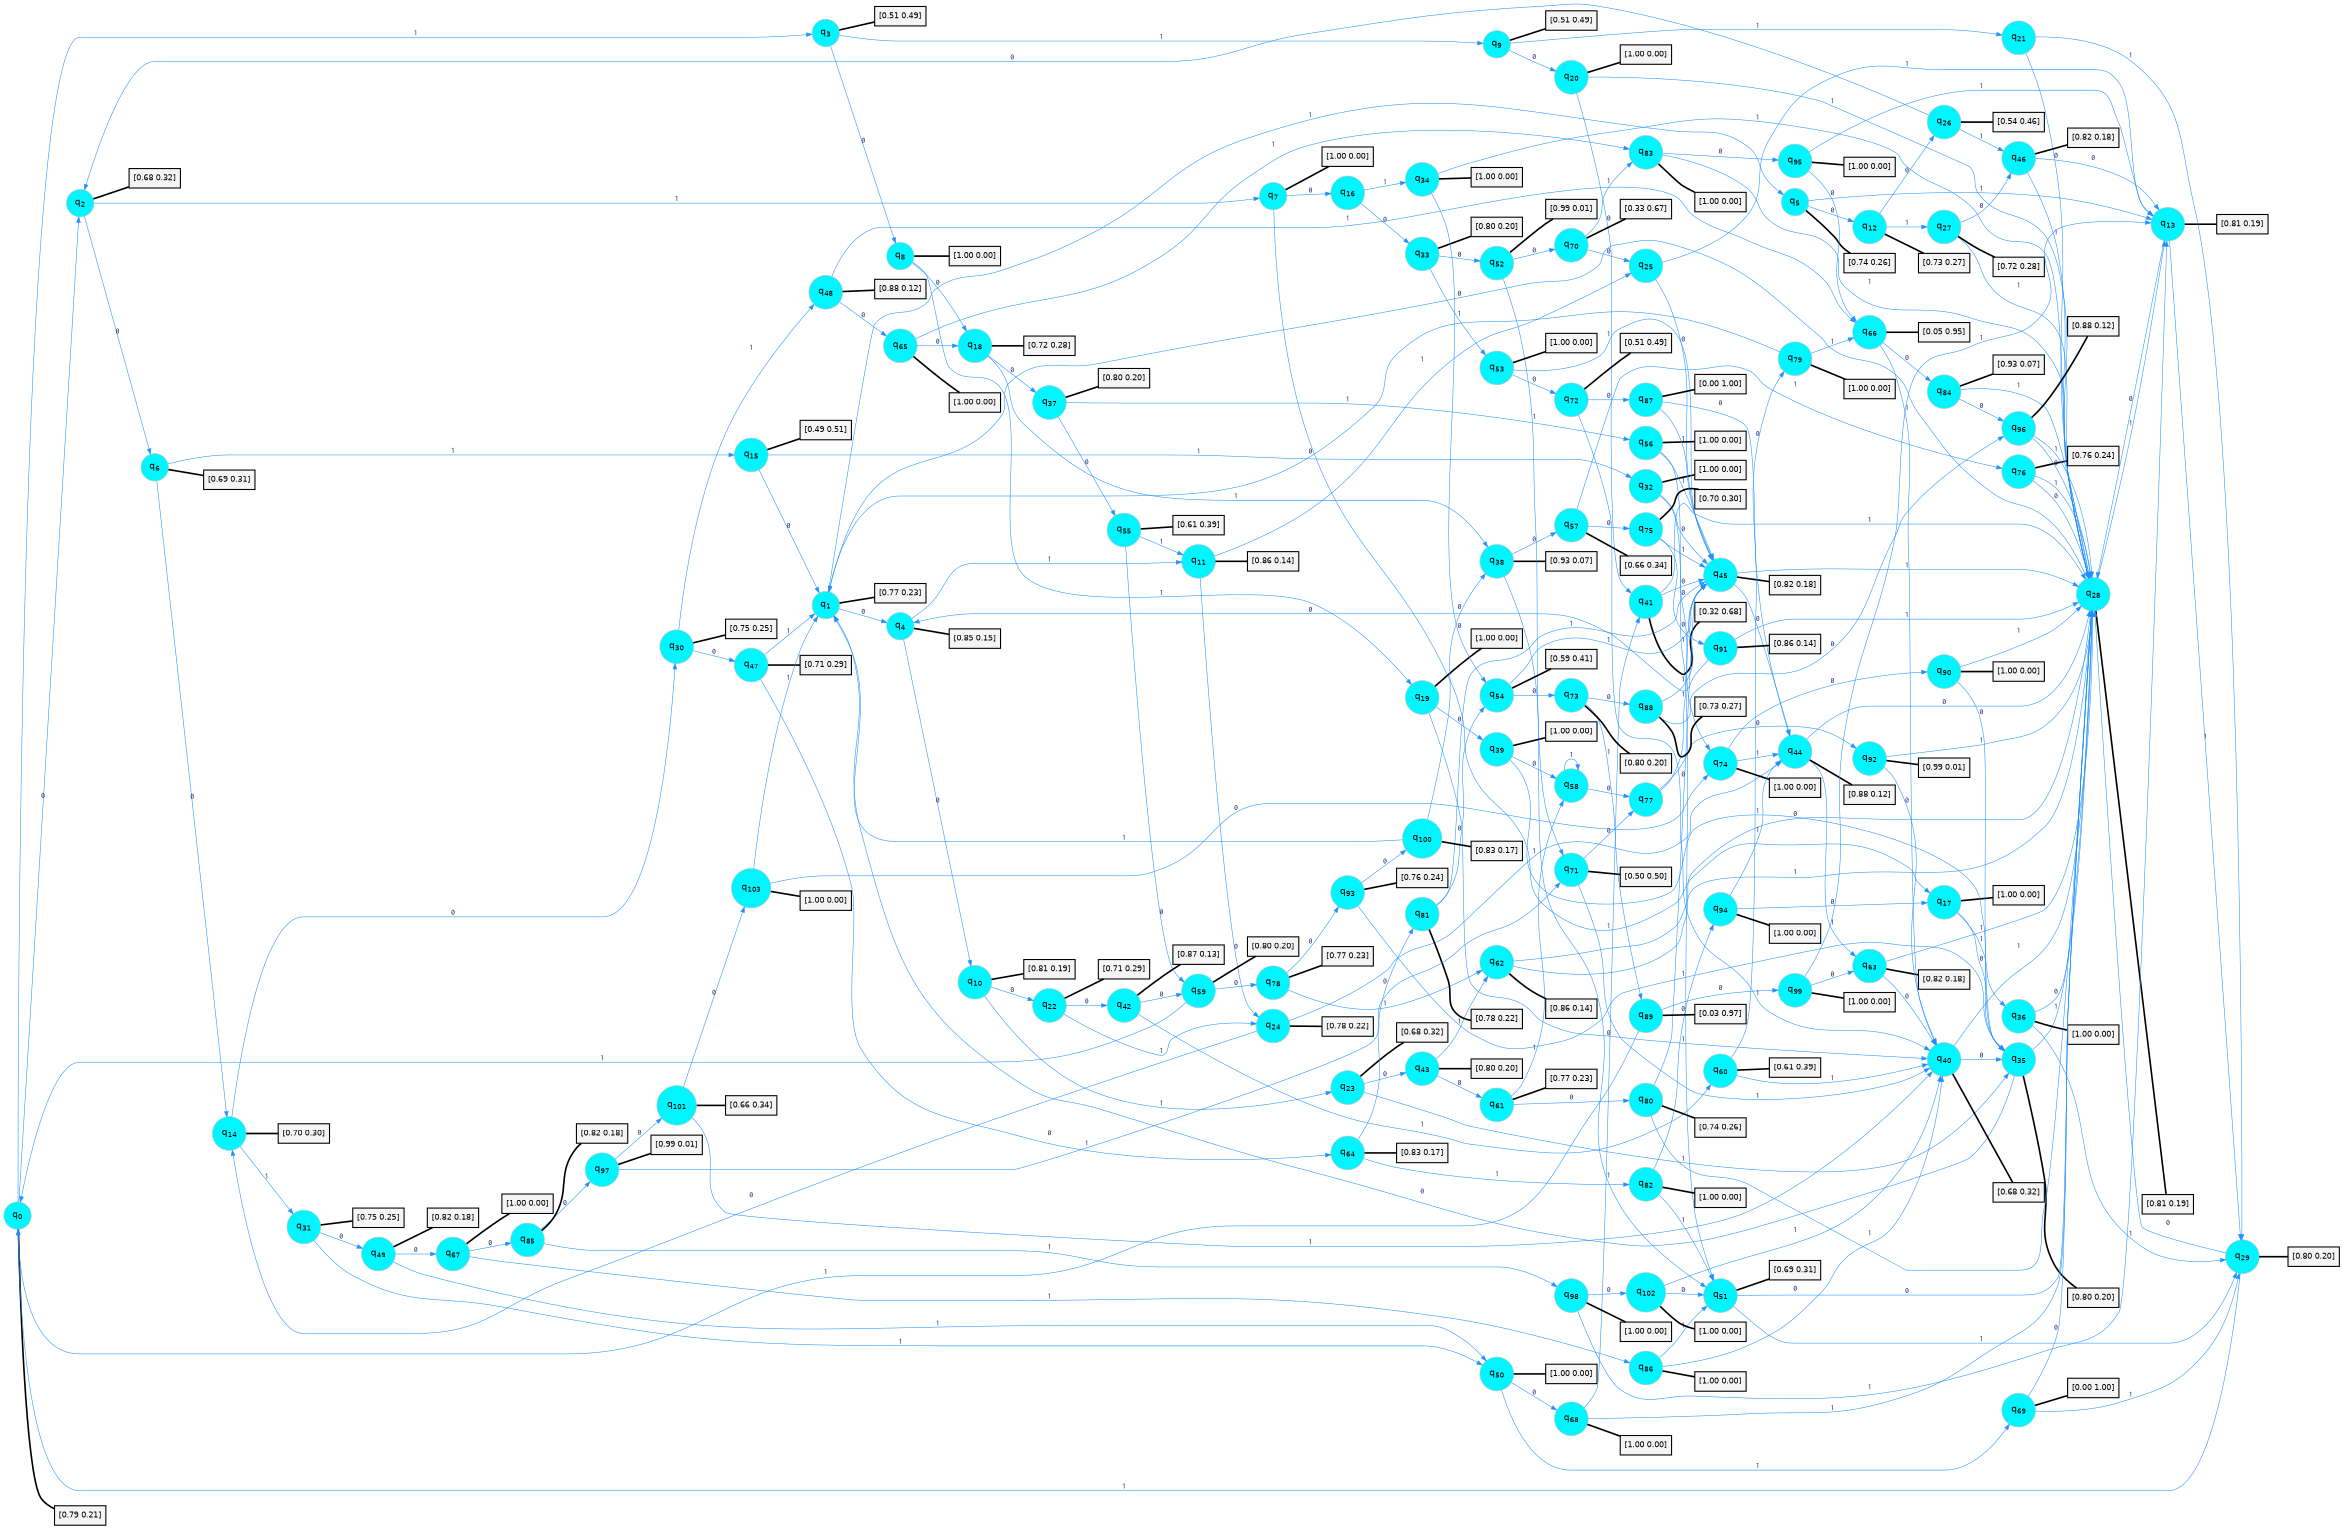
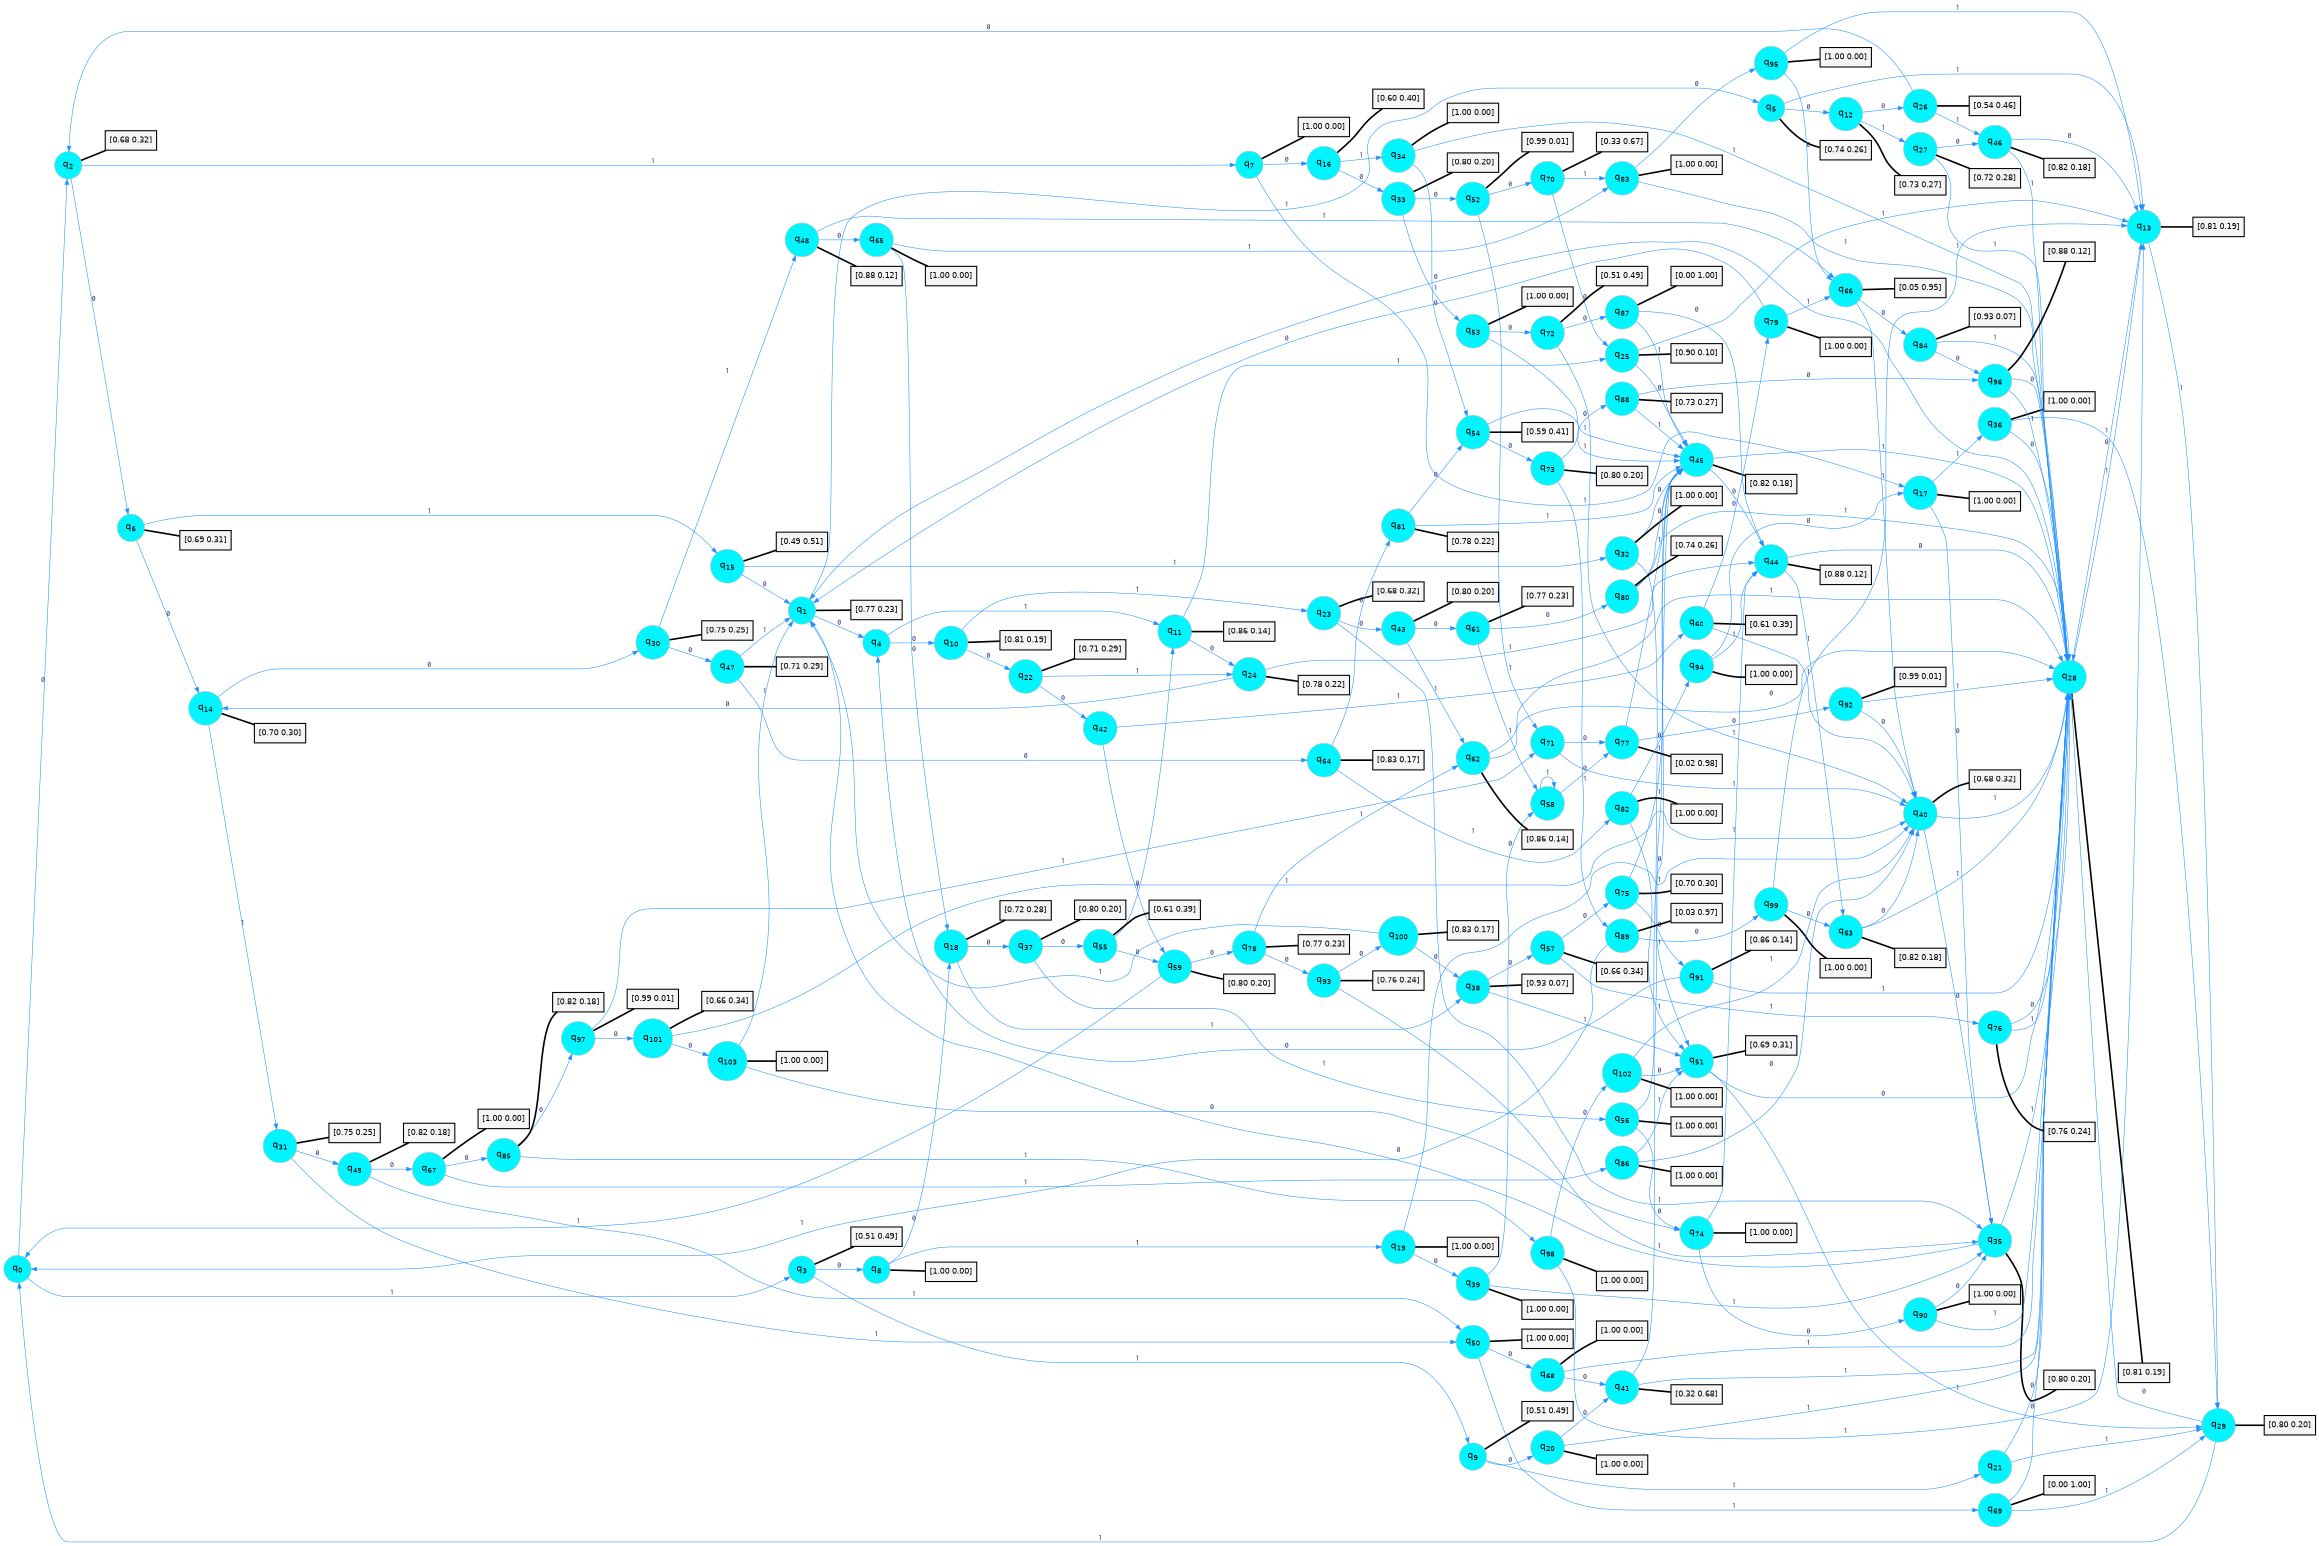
none -> (1398, 99)
none -> (1697, 353)
(975, 639) -> none
none -> (1697, 764)
(1646, 877) -> none
(1199, 955) -> none
(80, 1515) -> none
